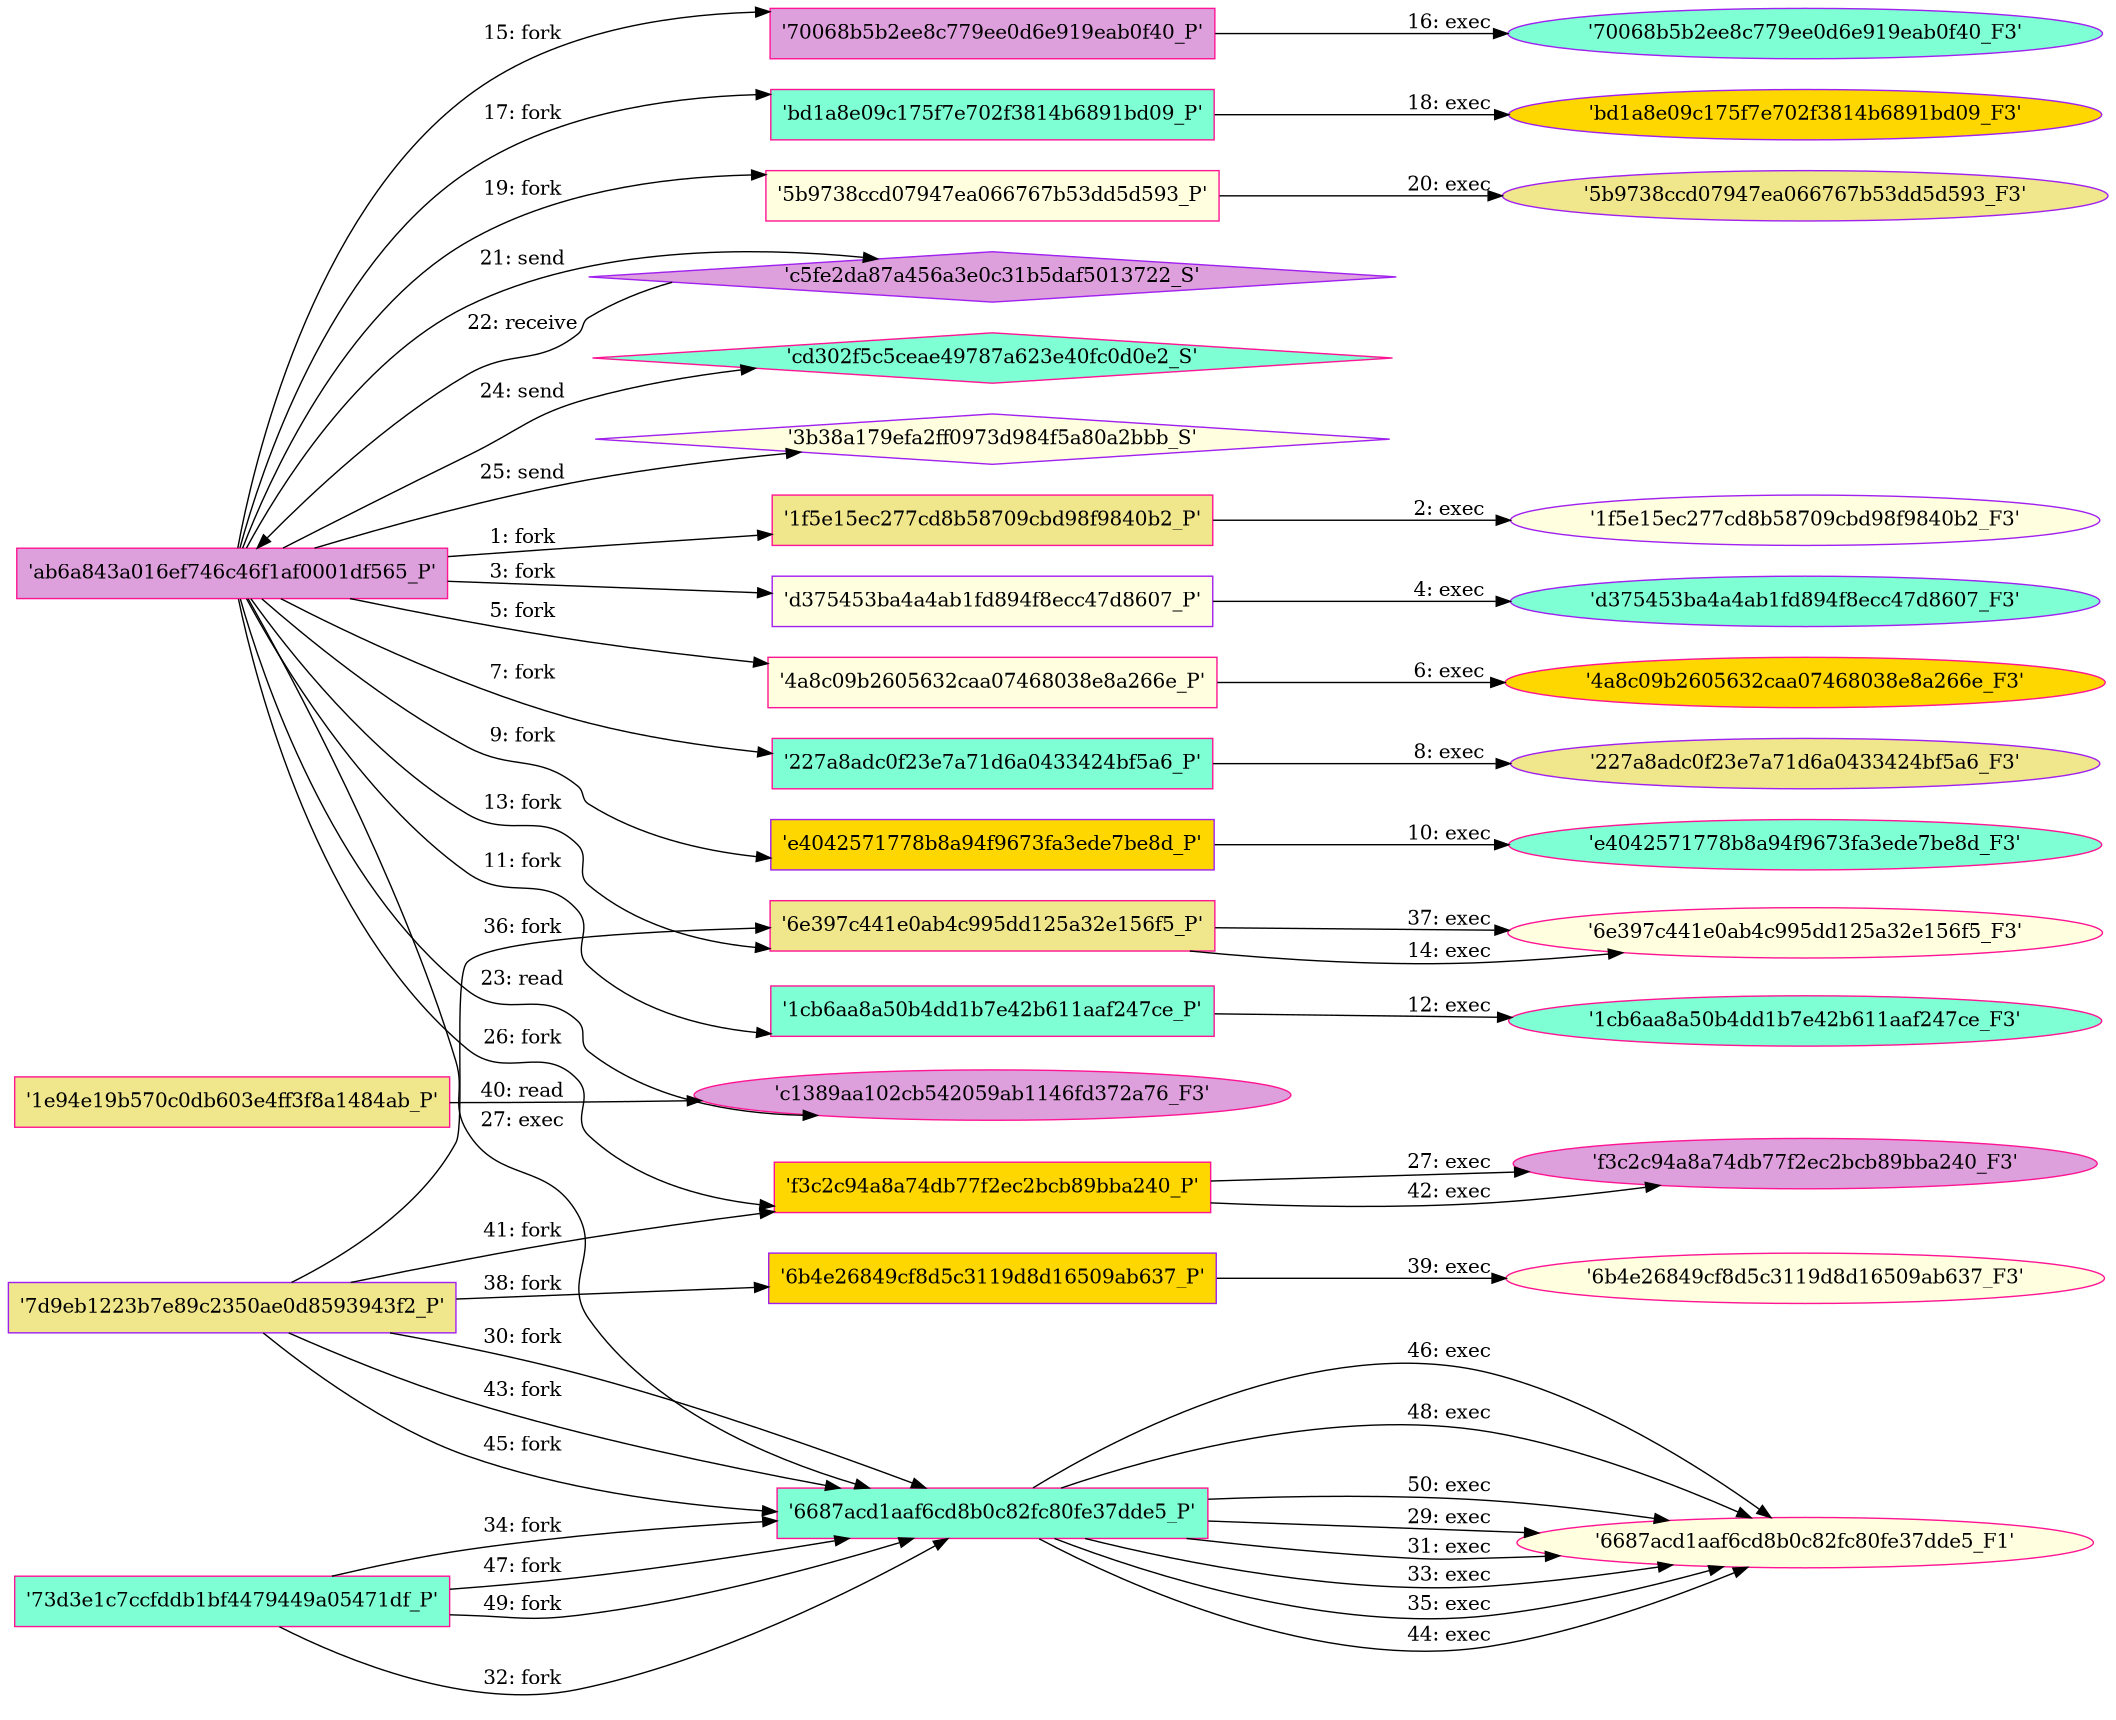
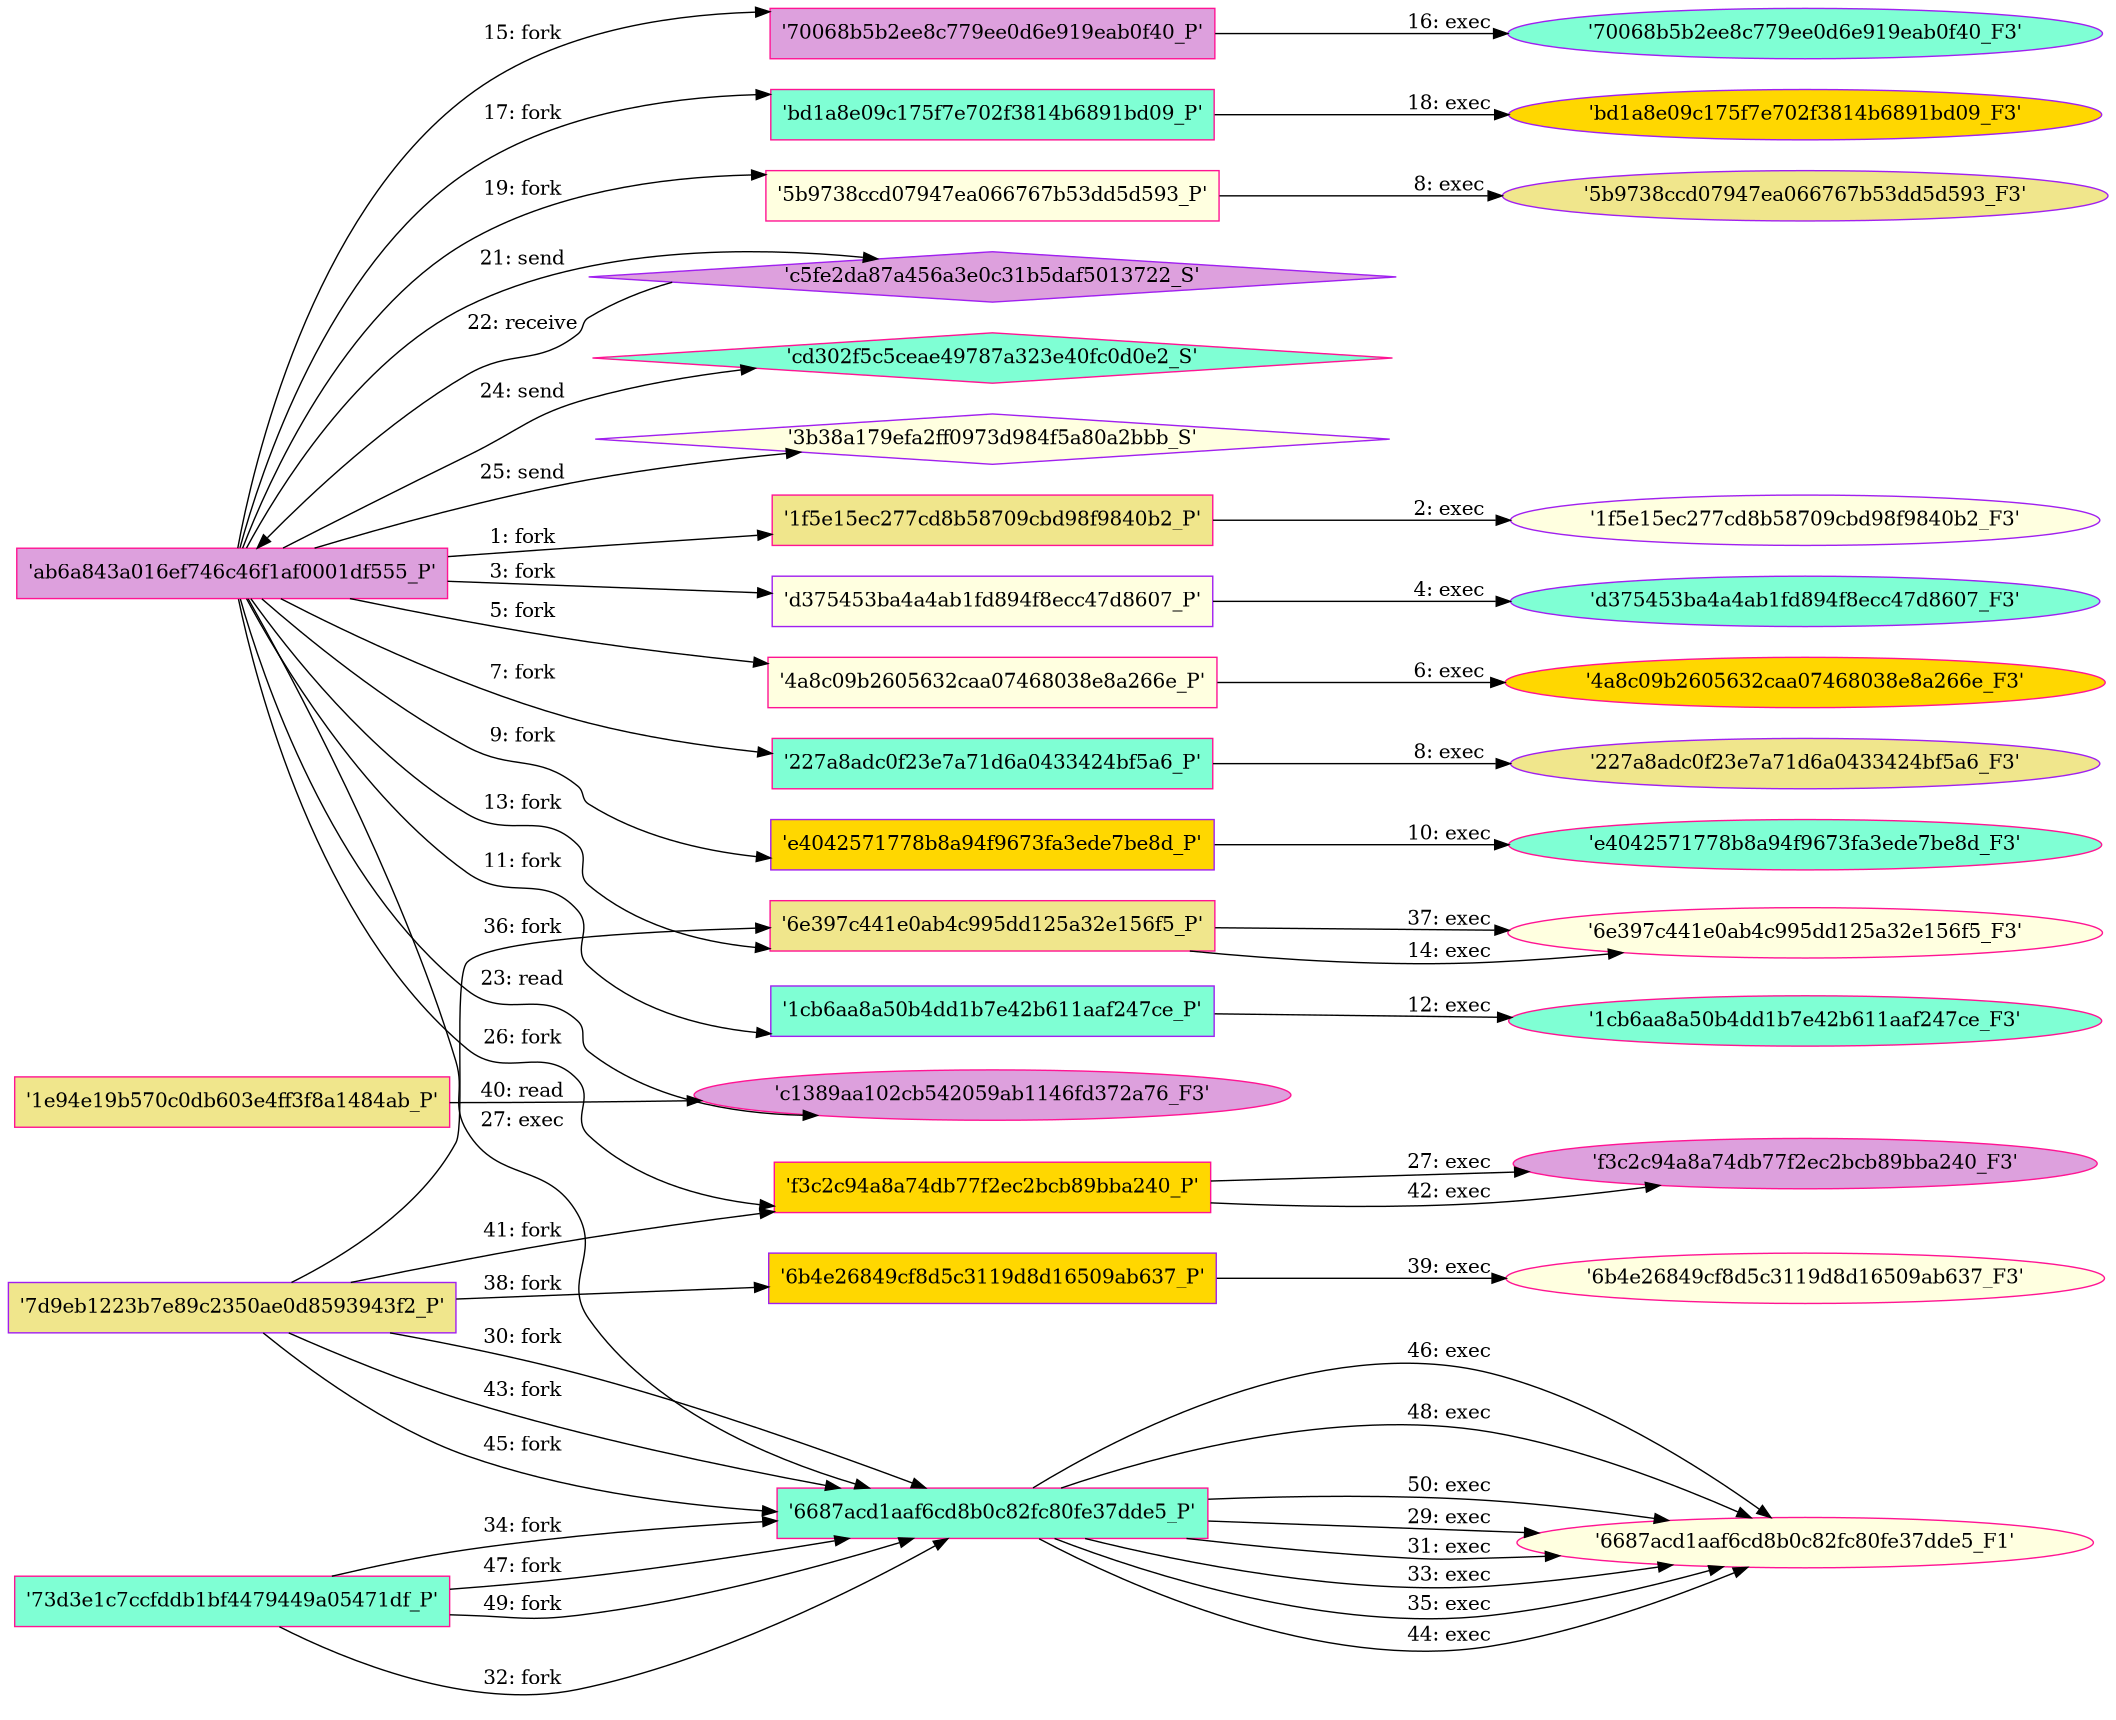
(1449, 185) -> (1449, 185)
(992, 358) -> (992, 358)
(232, 573) -> (232, 573)
(992, 1011) -> (992, 1011)
